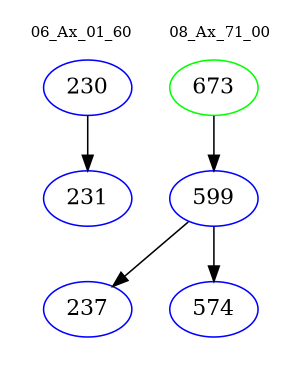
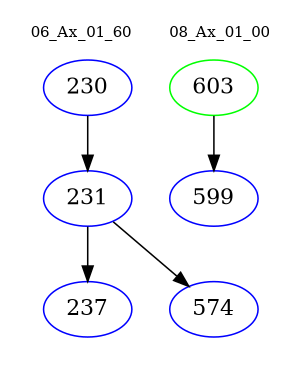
(220, 33) -> (220, 33)
(214, 88) -> (214, 88)
(168, 239) -> (88, 246)
(214, 246) -> (134, 239)
